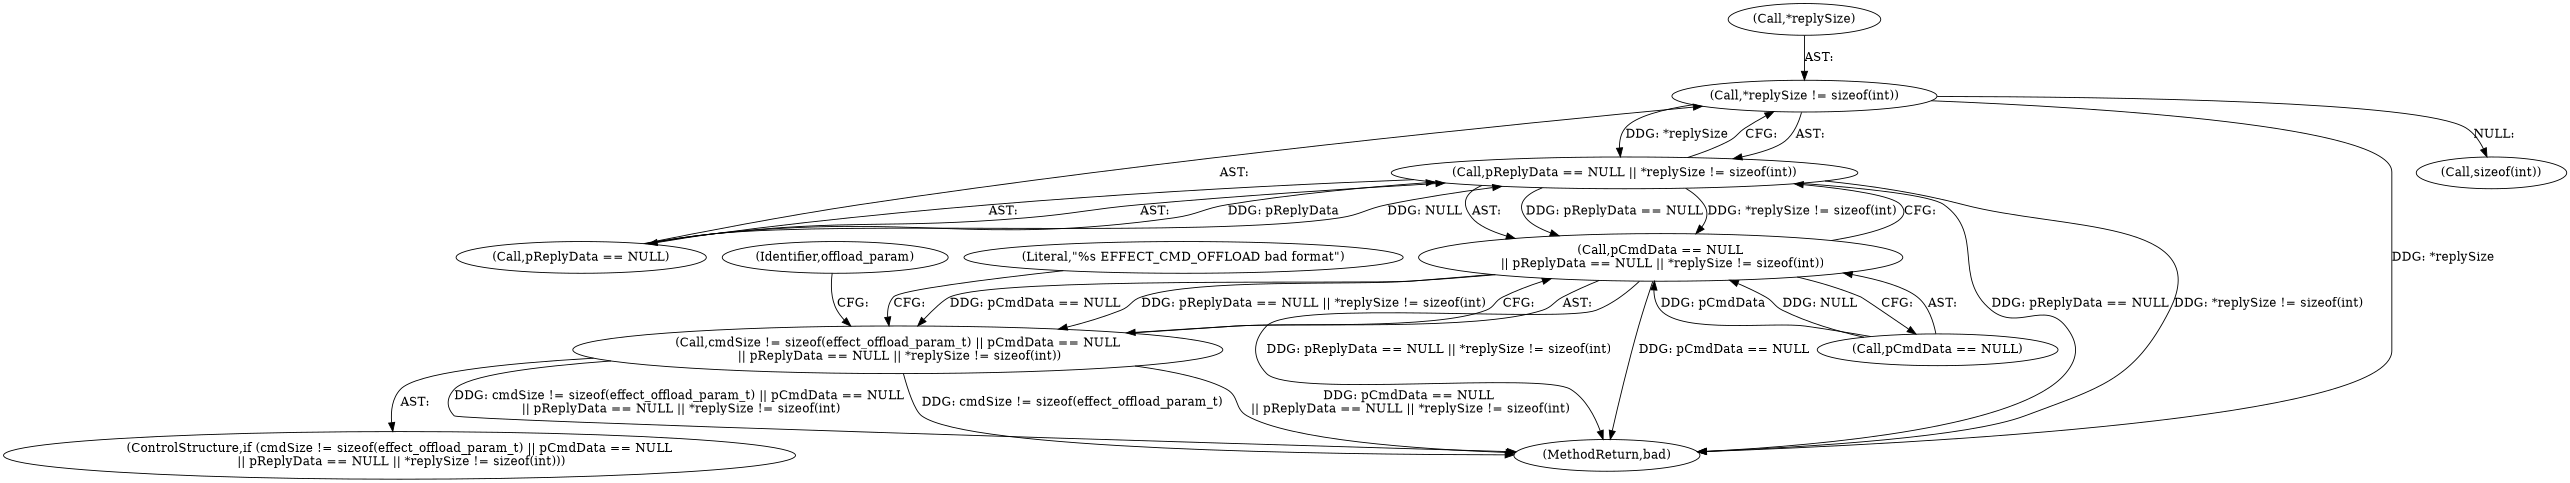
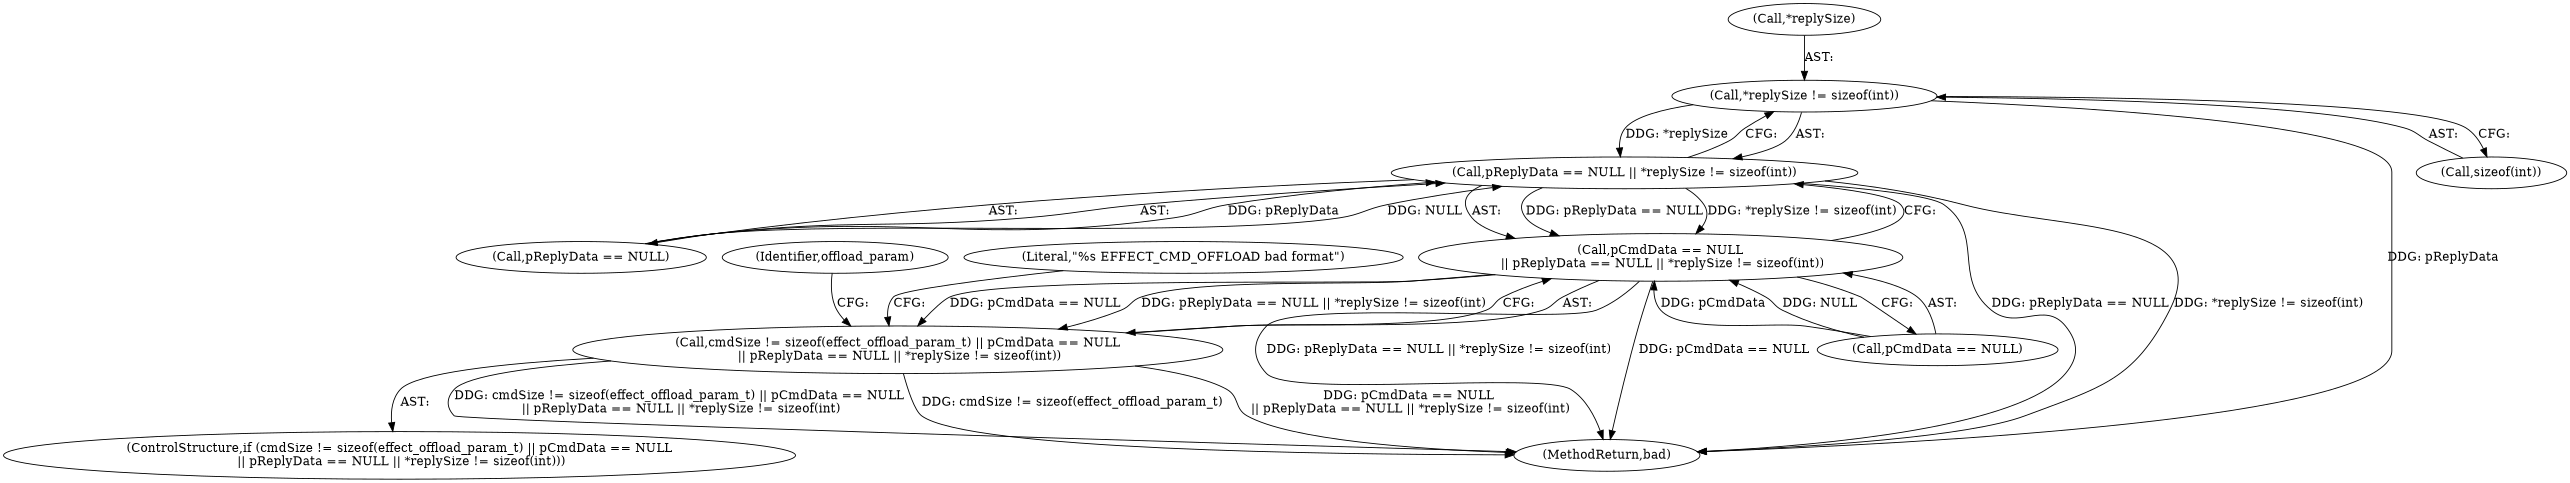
(2496, 134) -> (2496, 134)
(1167, 164) -> (2248, 107)
(2443, 257) -> (2443, 257)
